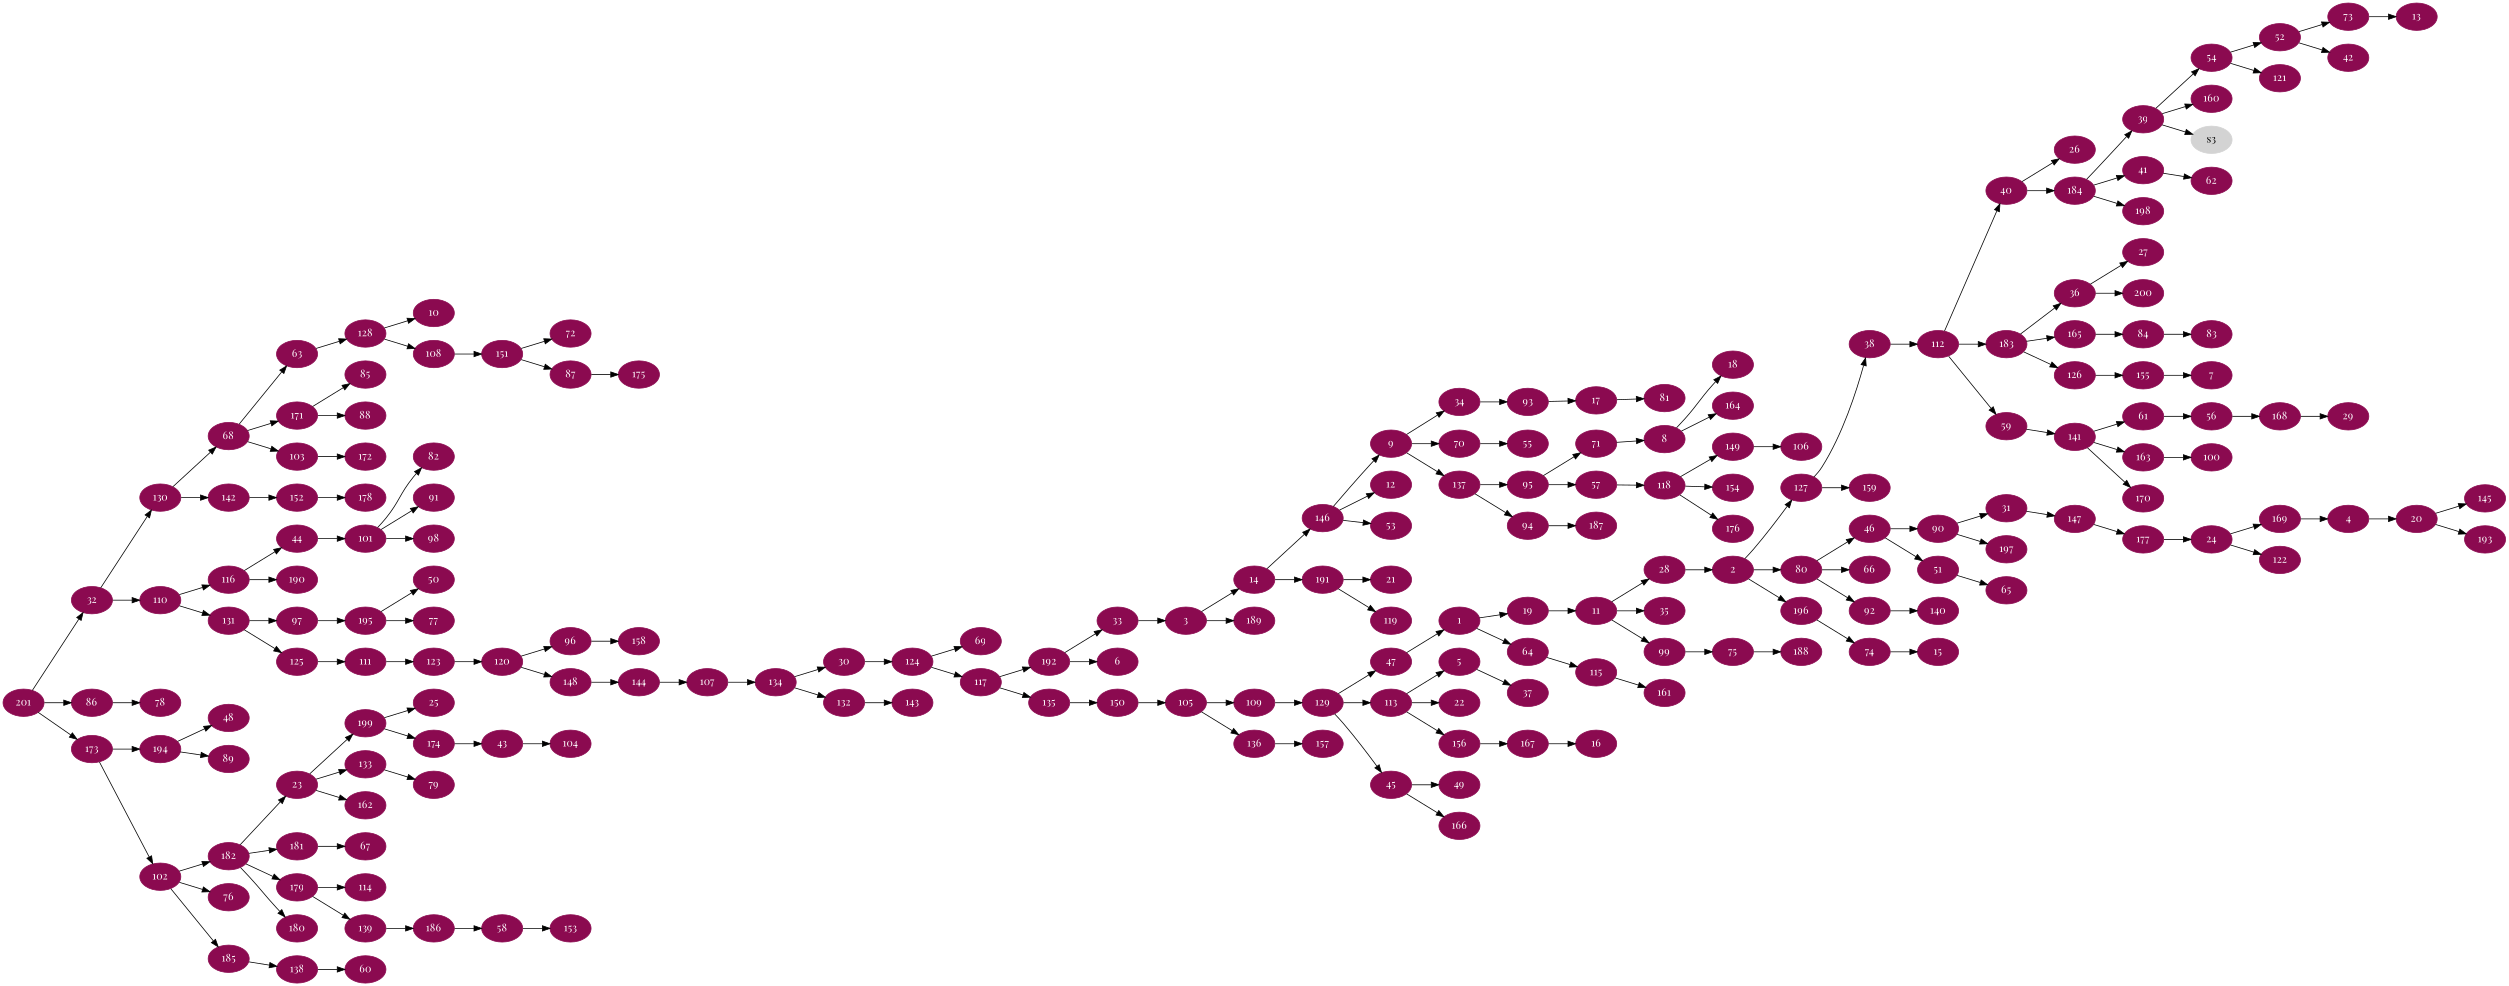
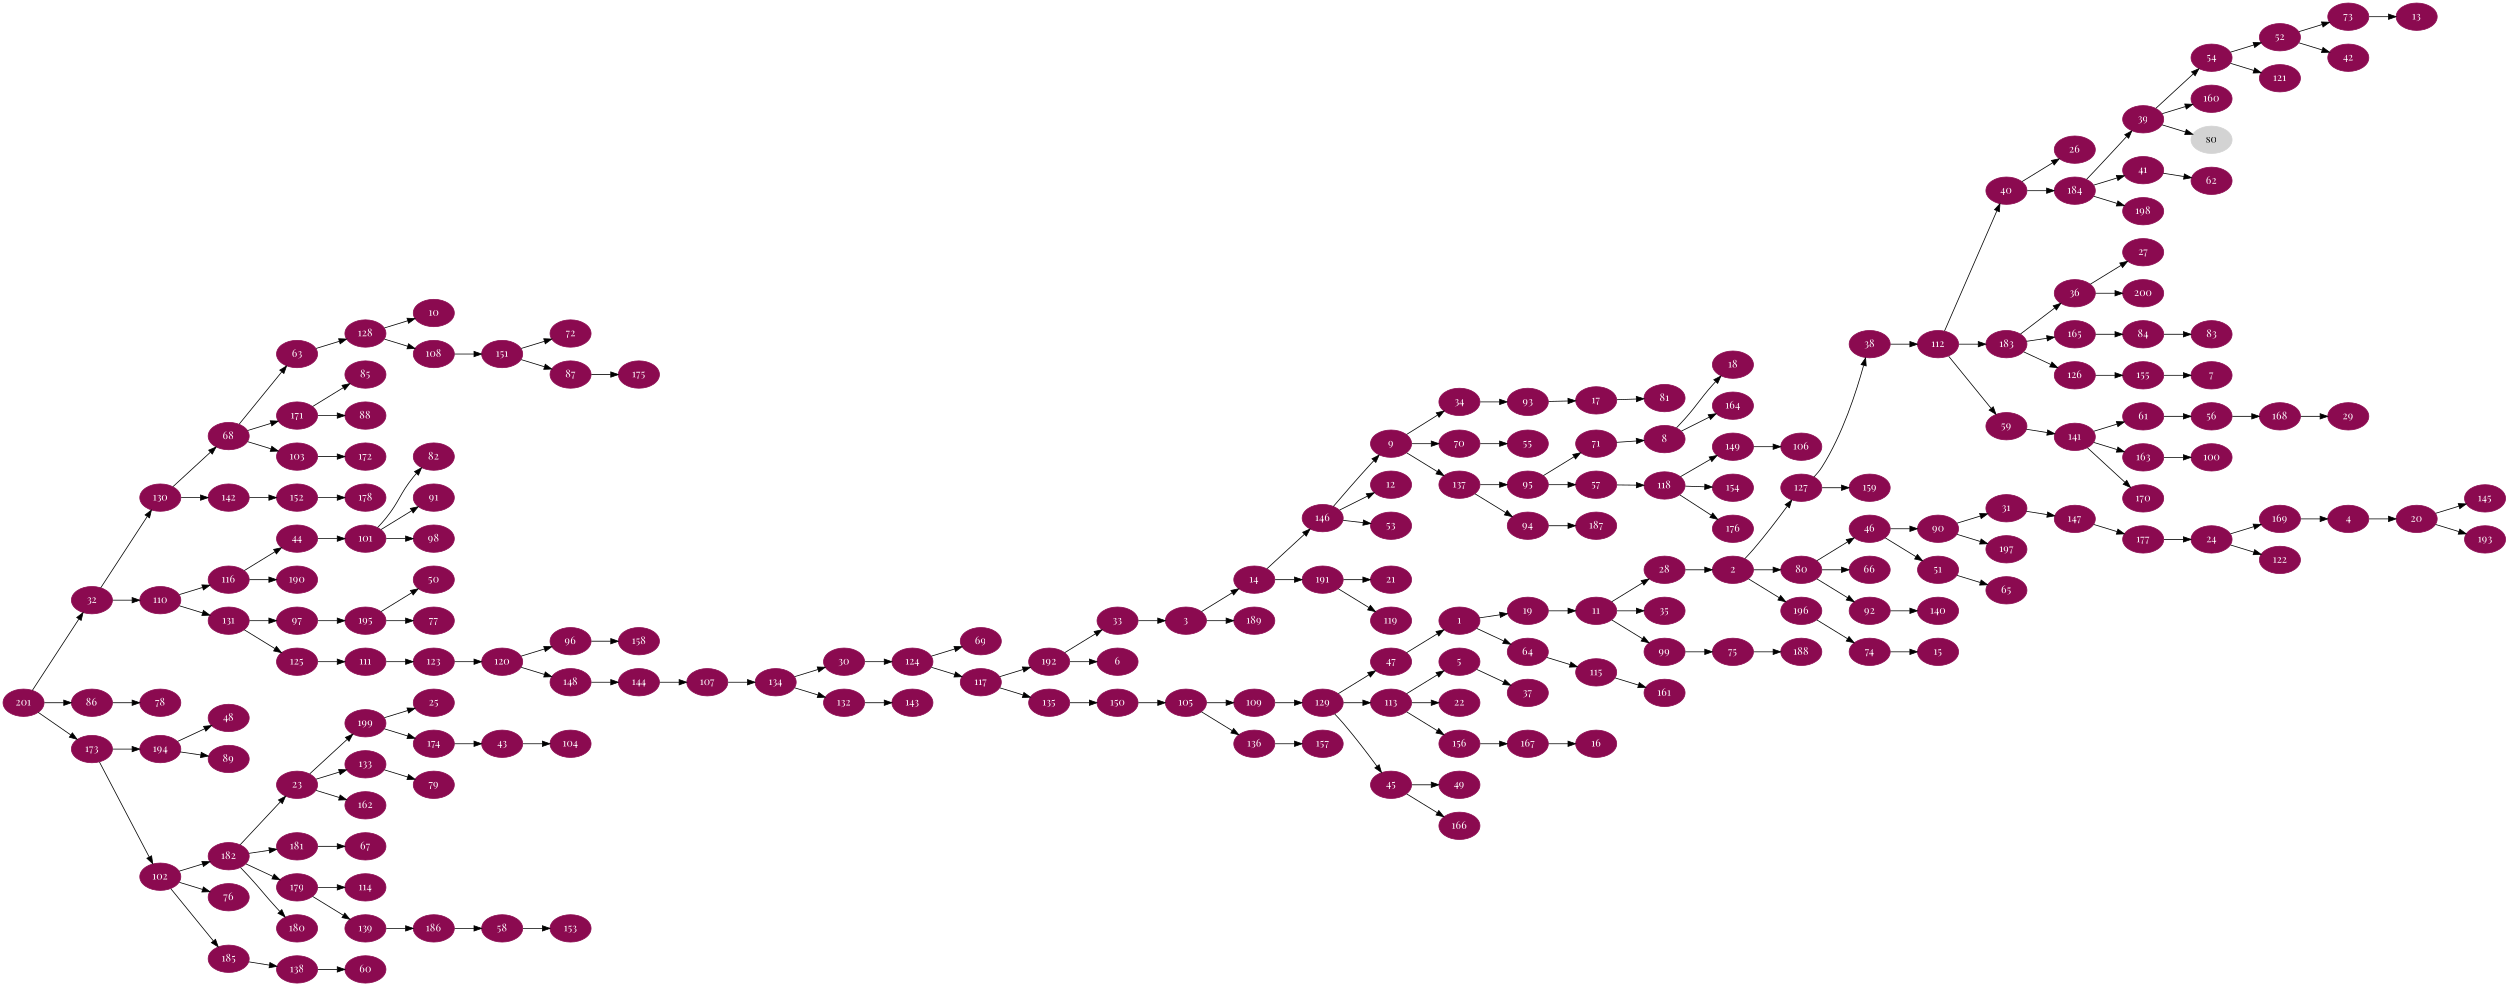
(2212, 140) -> (2212, 140)
